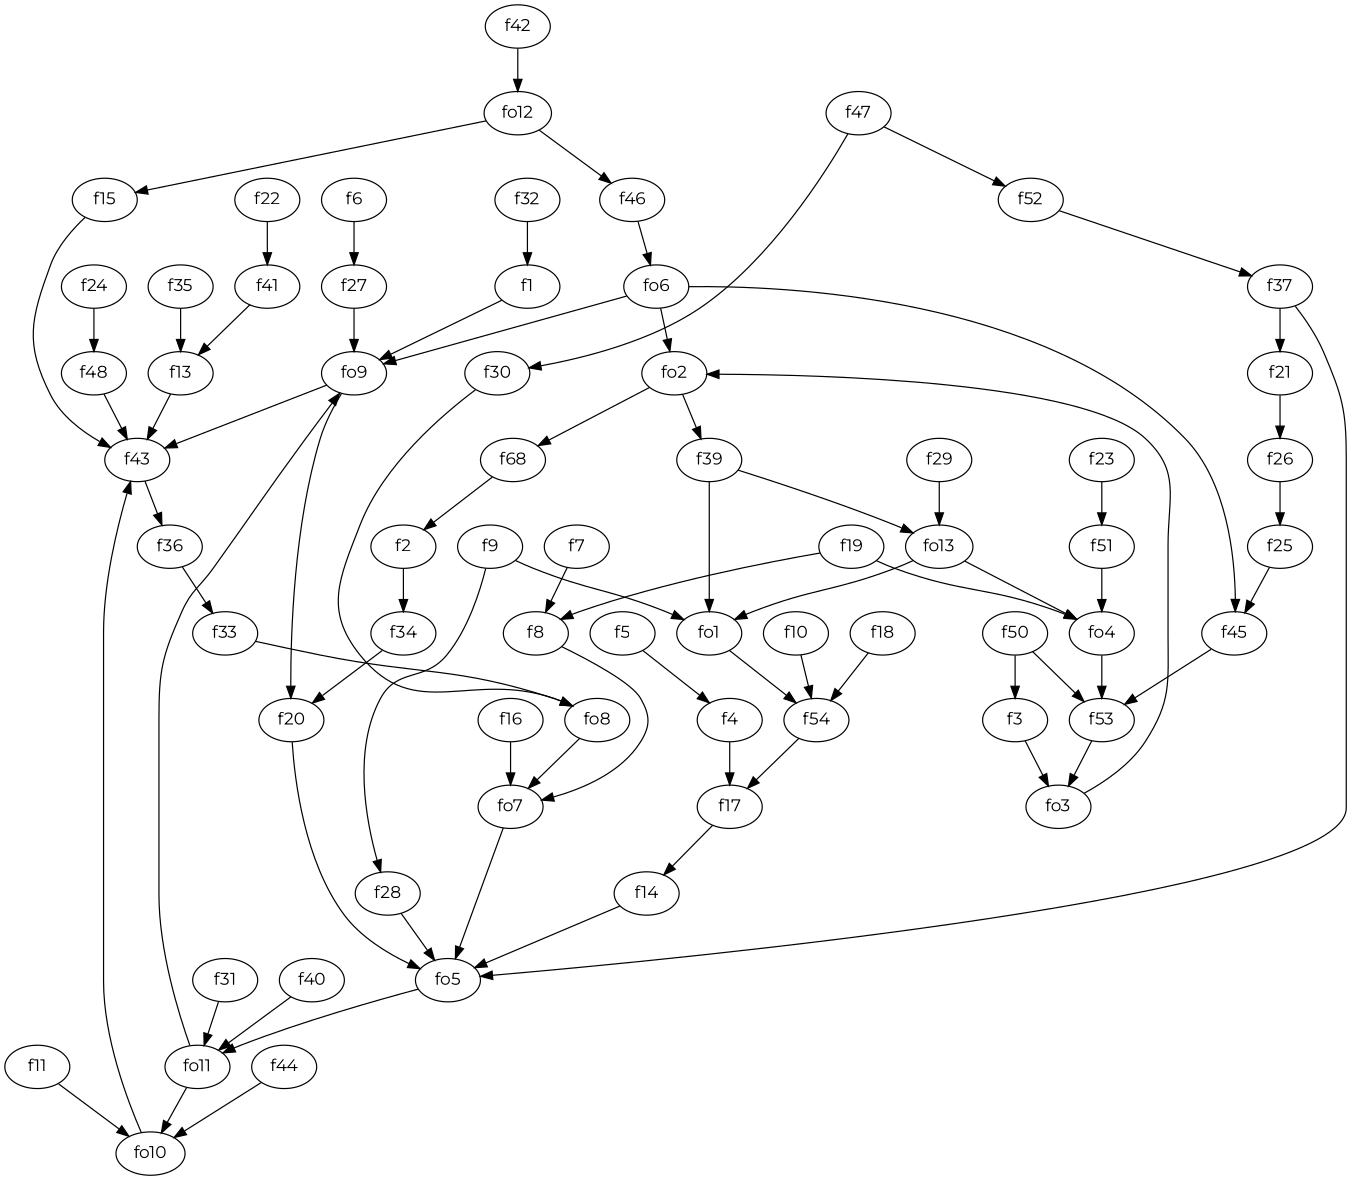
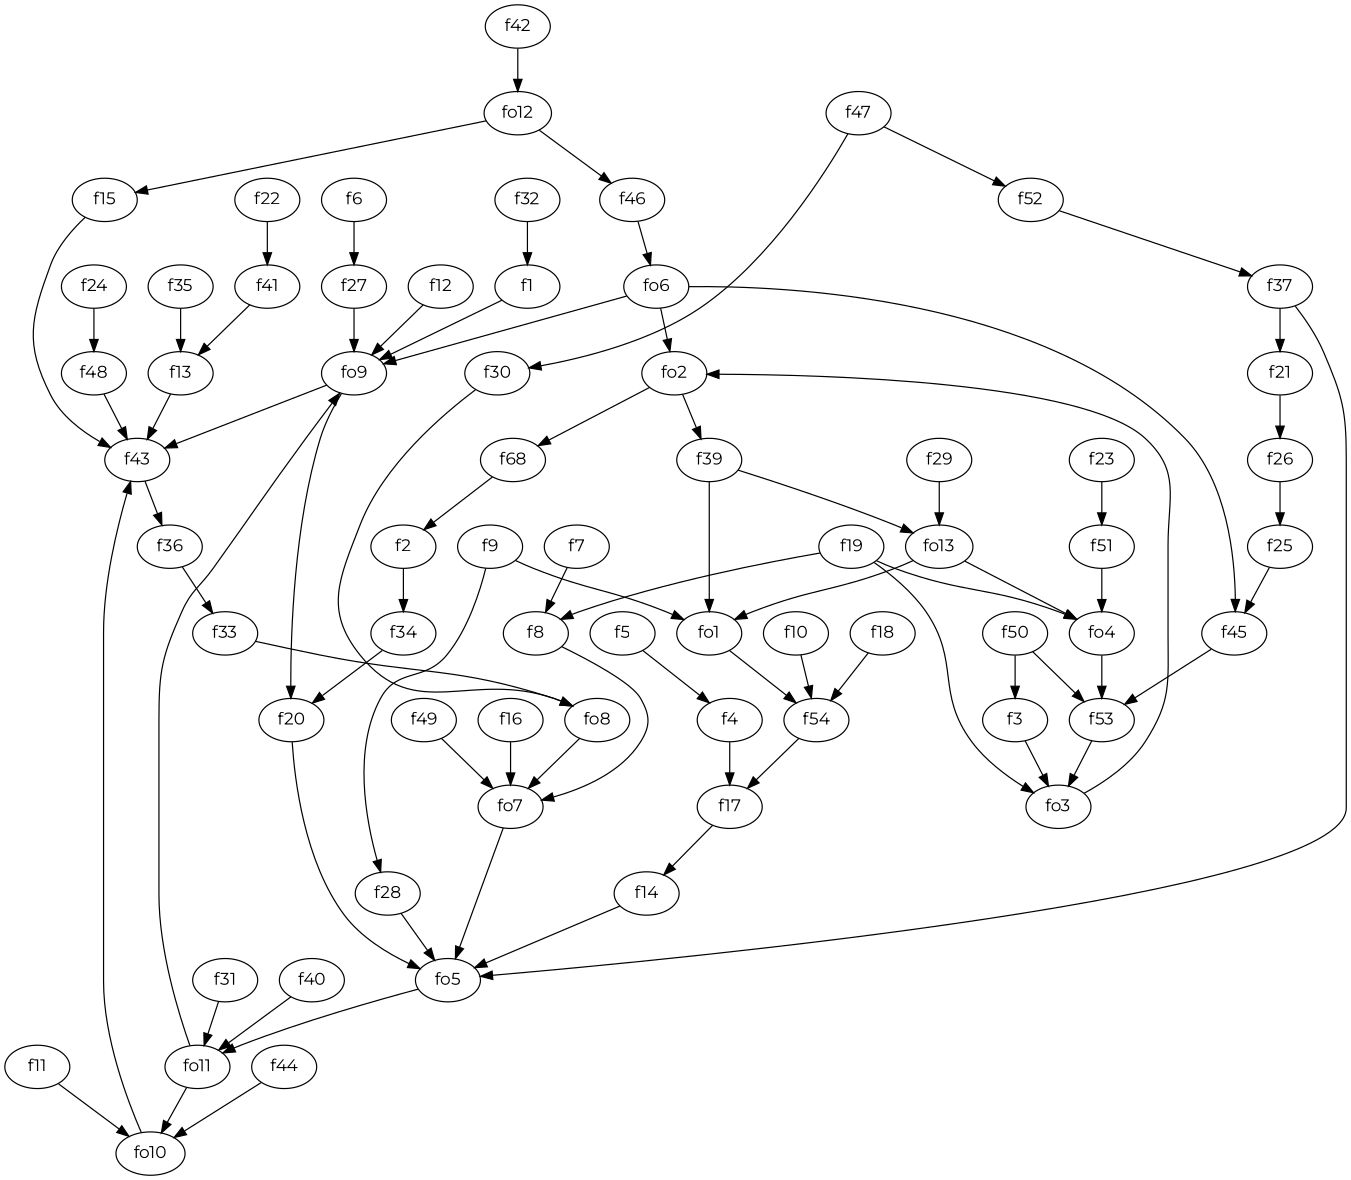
none -> (441, 287)
none -> (948, 675)
none -> (424, 720)
